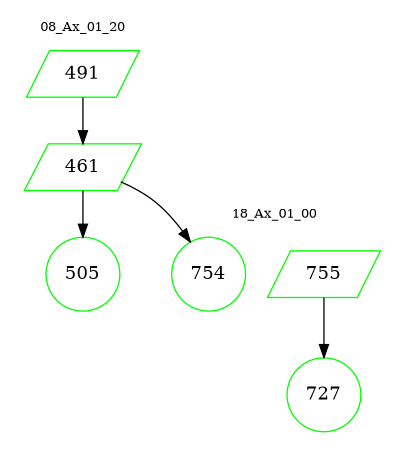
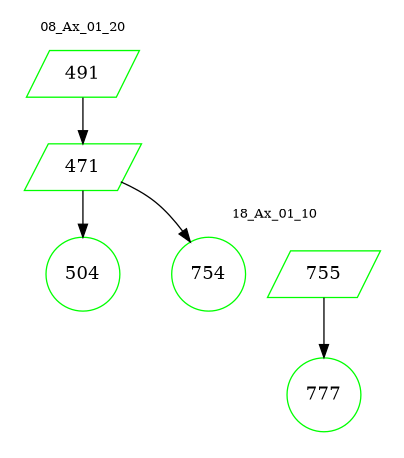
(83, 167) -> (83, 167)
(275, 214) -> (275, 214)
(83, 274) -> (83, 274)
(324, 395) -> (324, 395)
